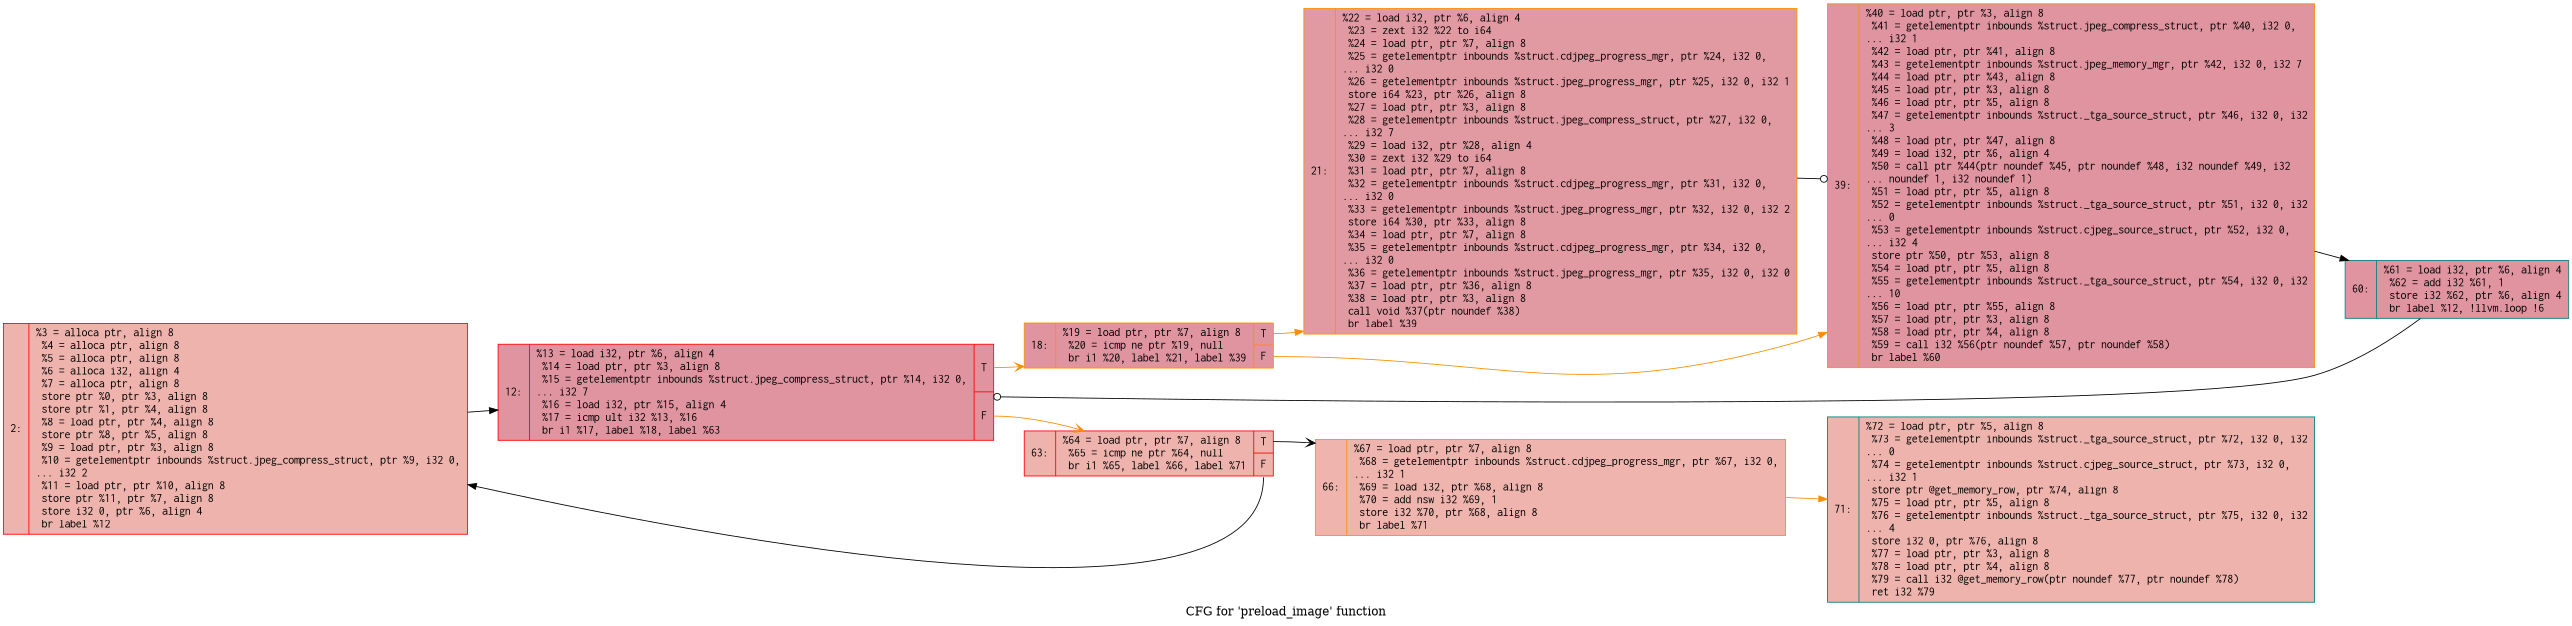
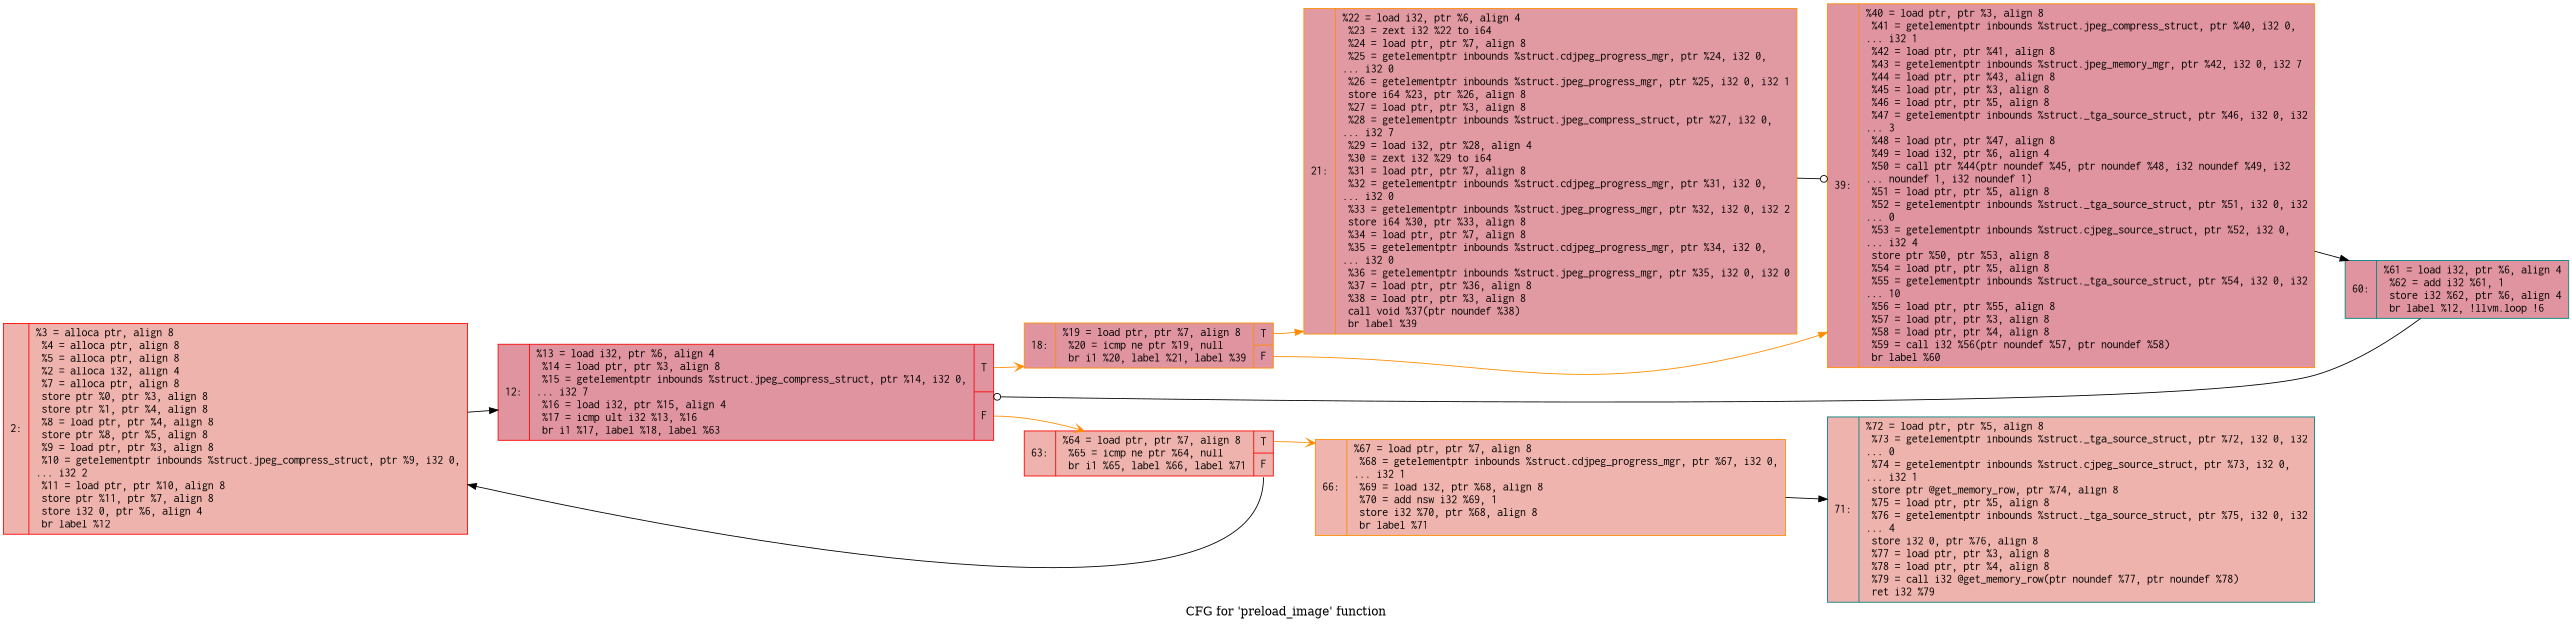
(108, 371) -> (108, 371)
(1290, 442) -> (1290, 442)
(1802, 498) -> (1802, 498)
